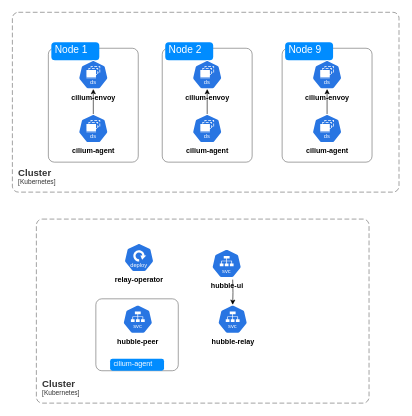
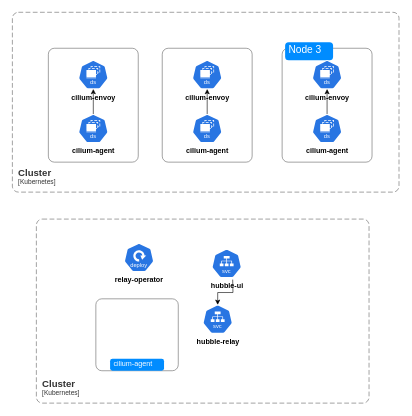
(75, 51) -> none
(189, 51) -> none
(305, 51) -> (305, 51)
(138, 320) -> none
(233, 320) -> (218, 320)
